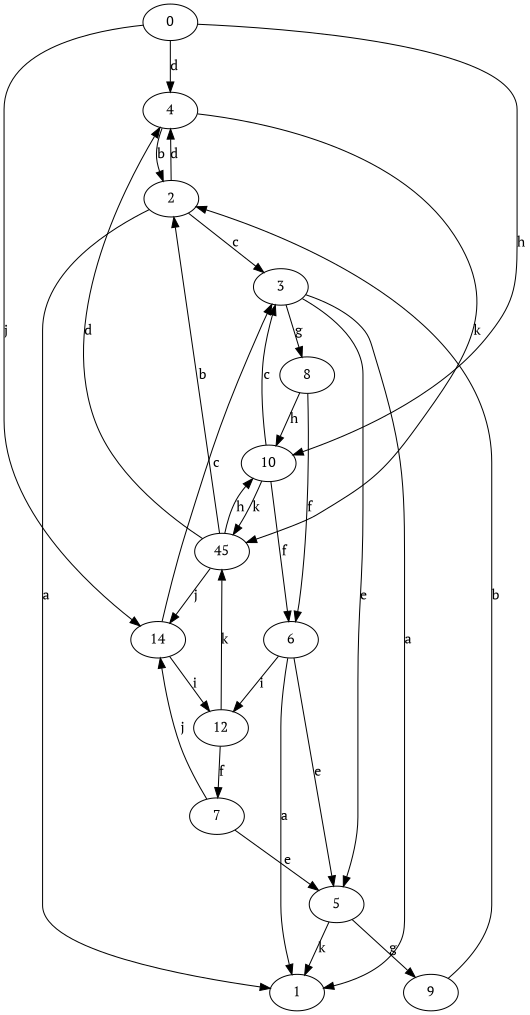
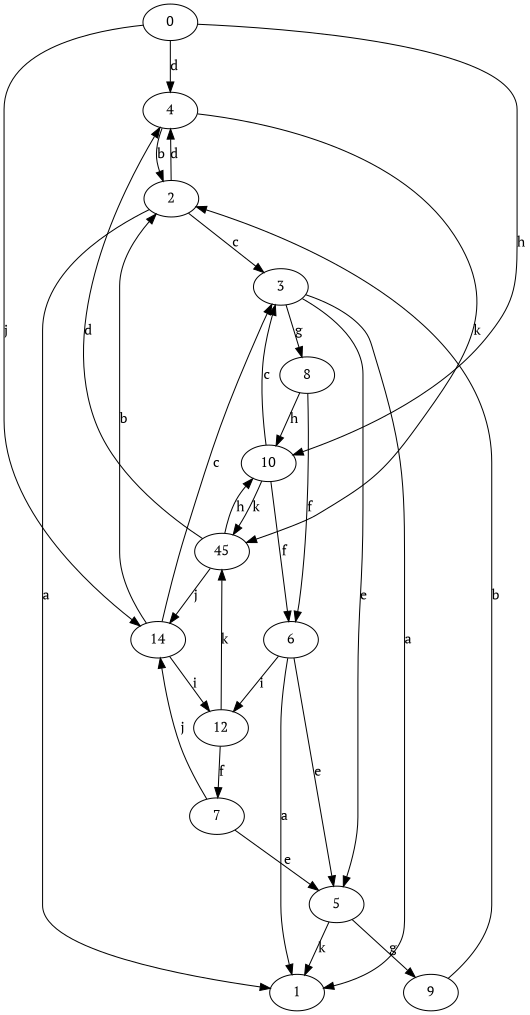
(197, 380) -> (120, 422)
